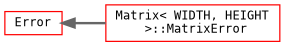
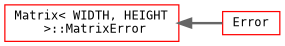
(90, 23) -> (207, 23)
